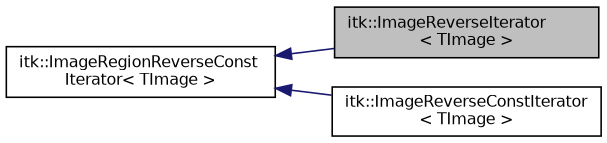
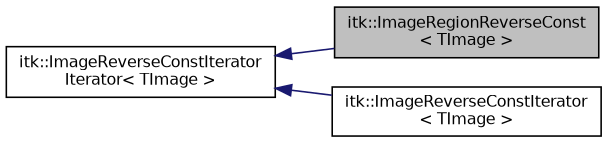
(467, 32) -> (467, 32)
(141, 72) -> (141, 72)
